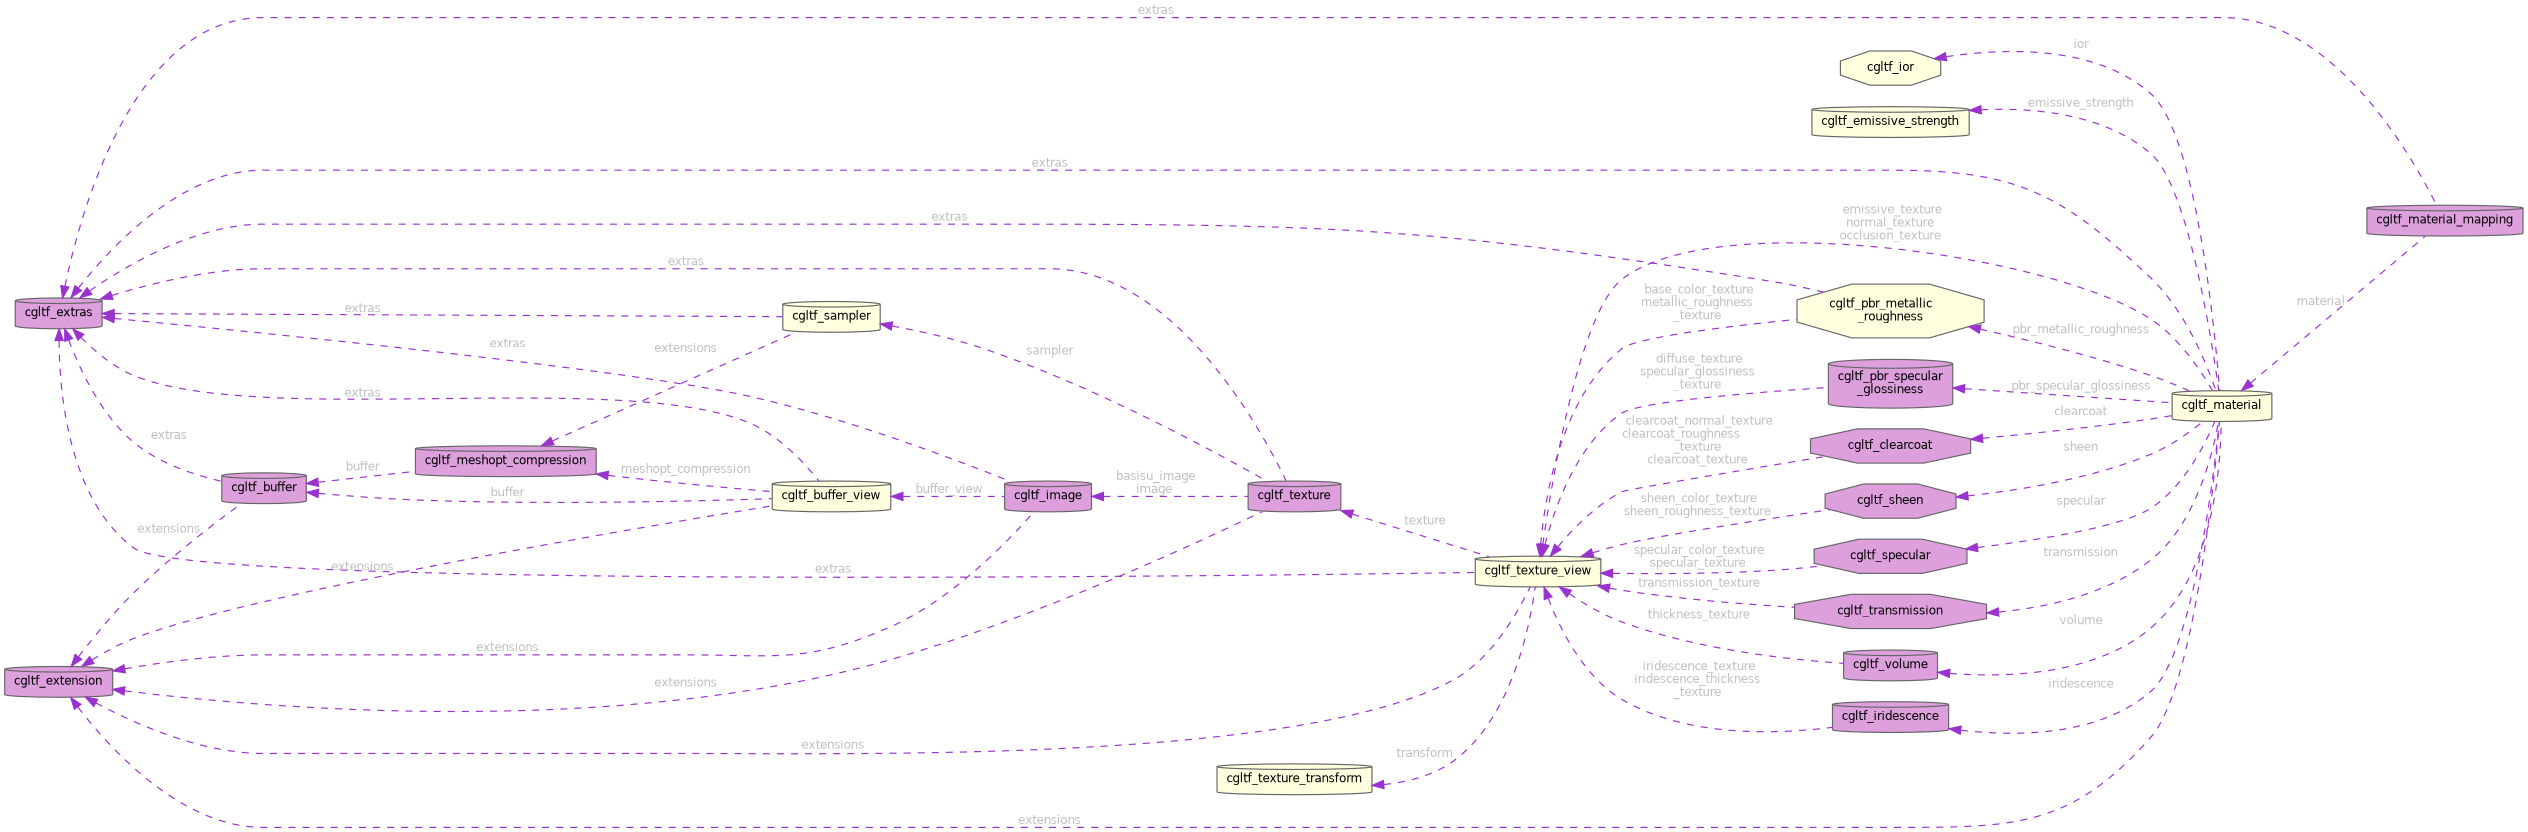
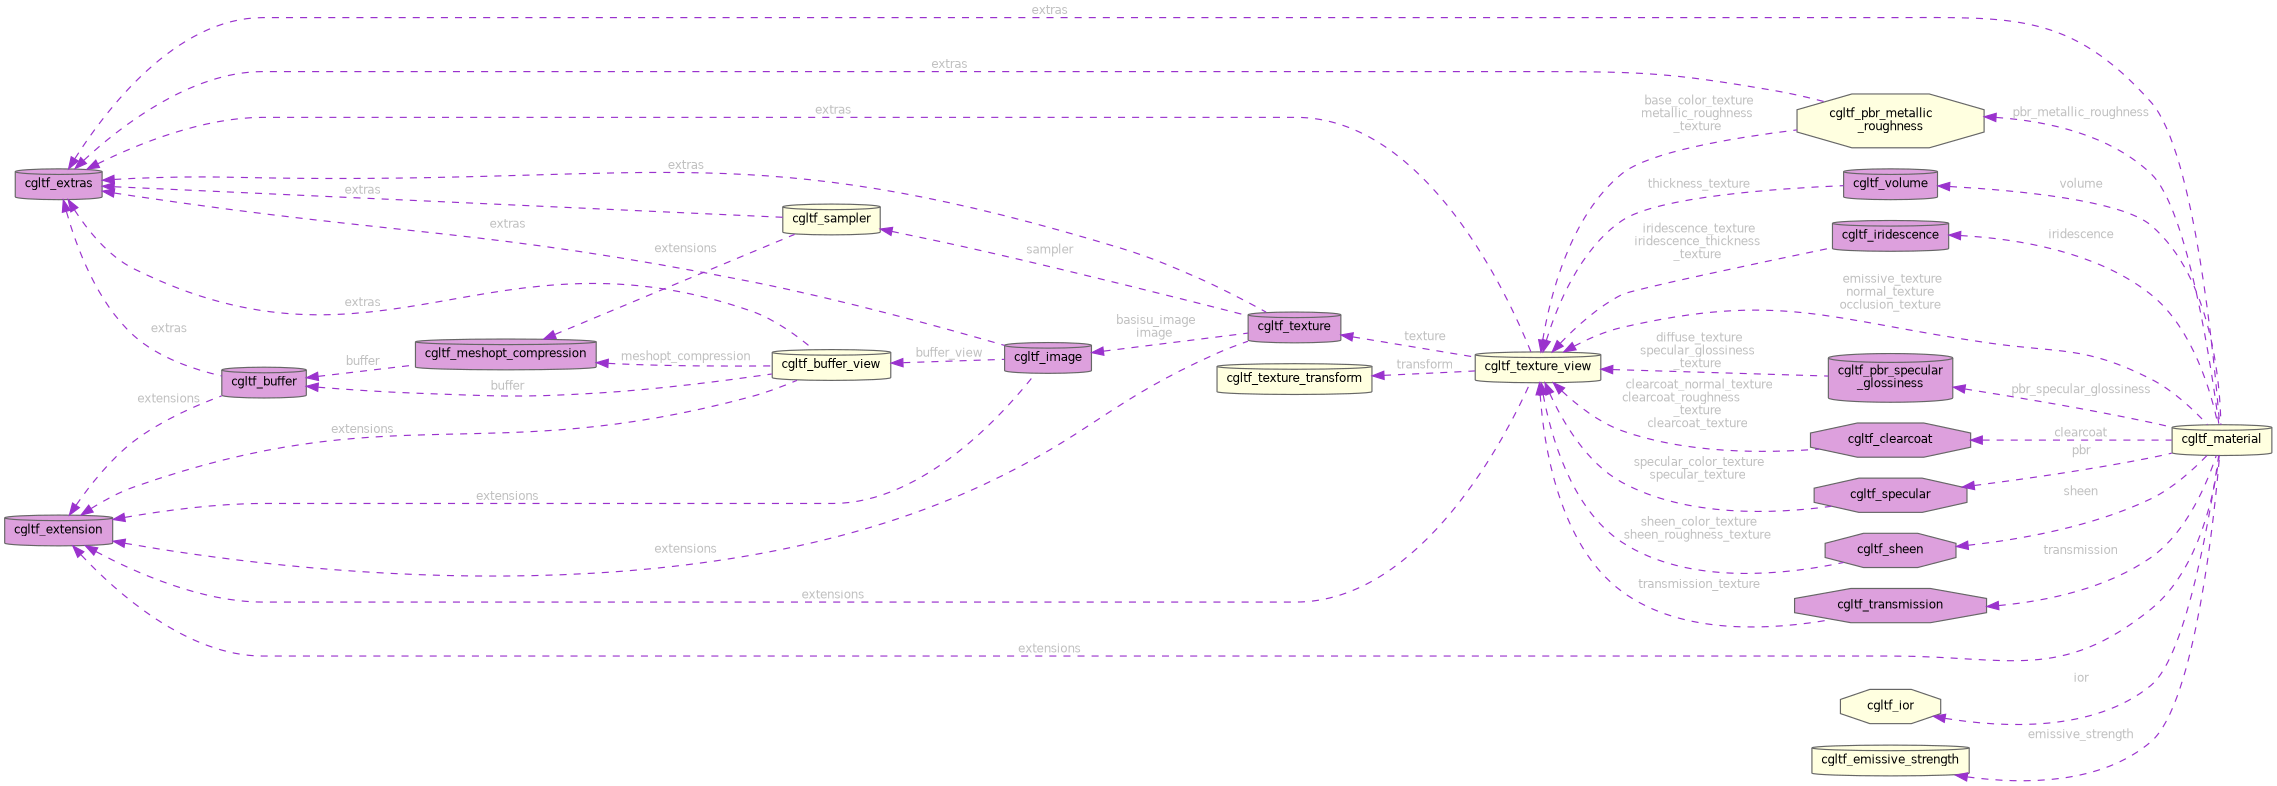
(2445, 221) -> none
(2079, 502) -> (2079, 451)
